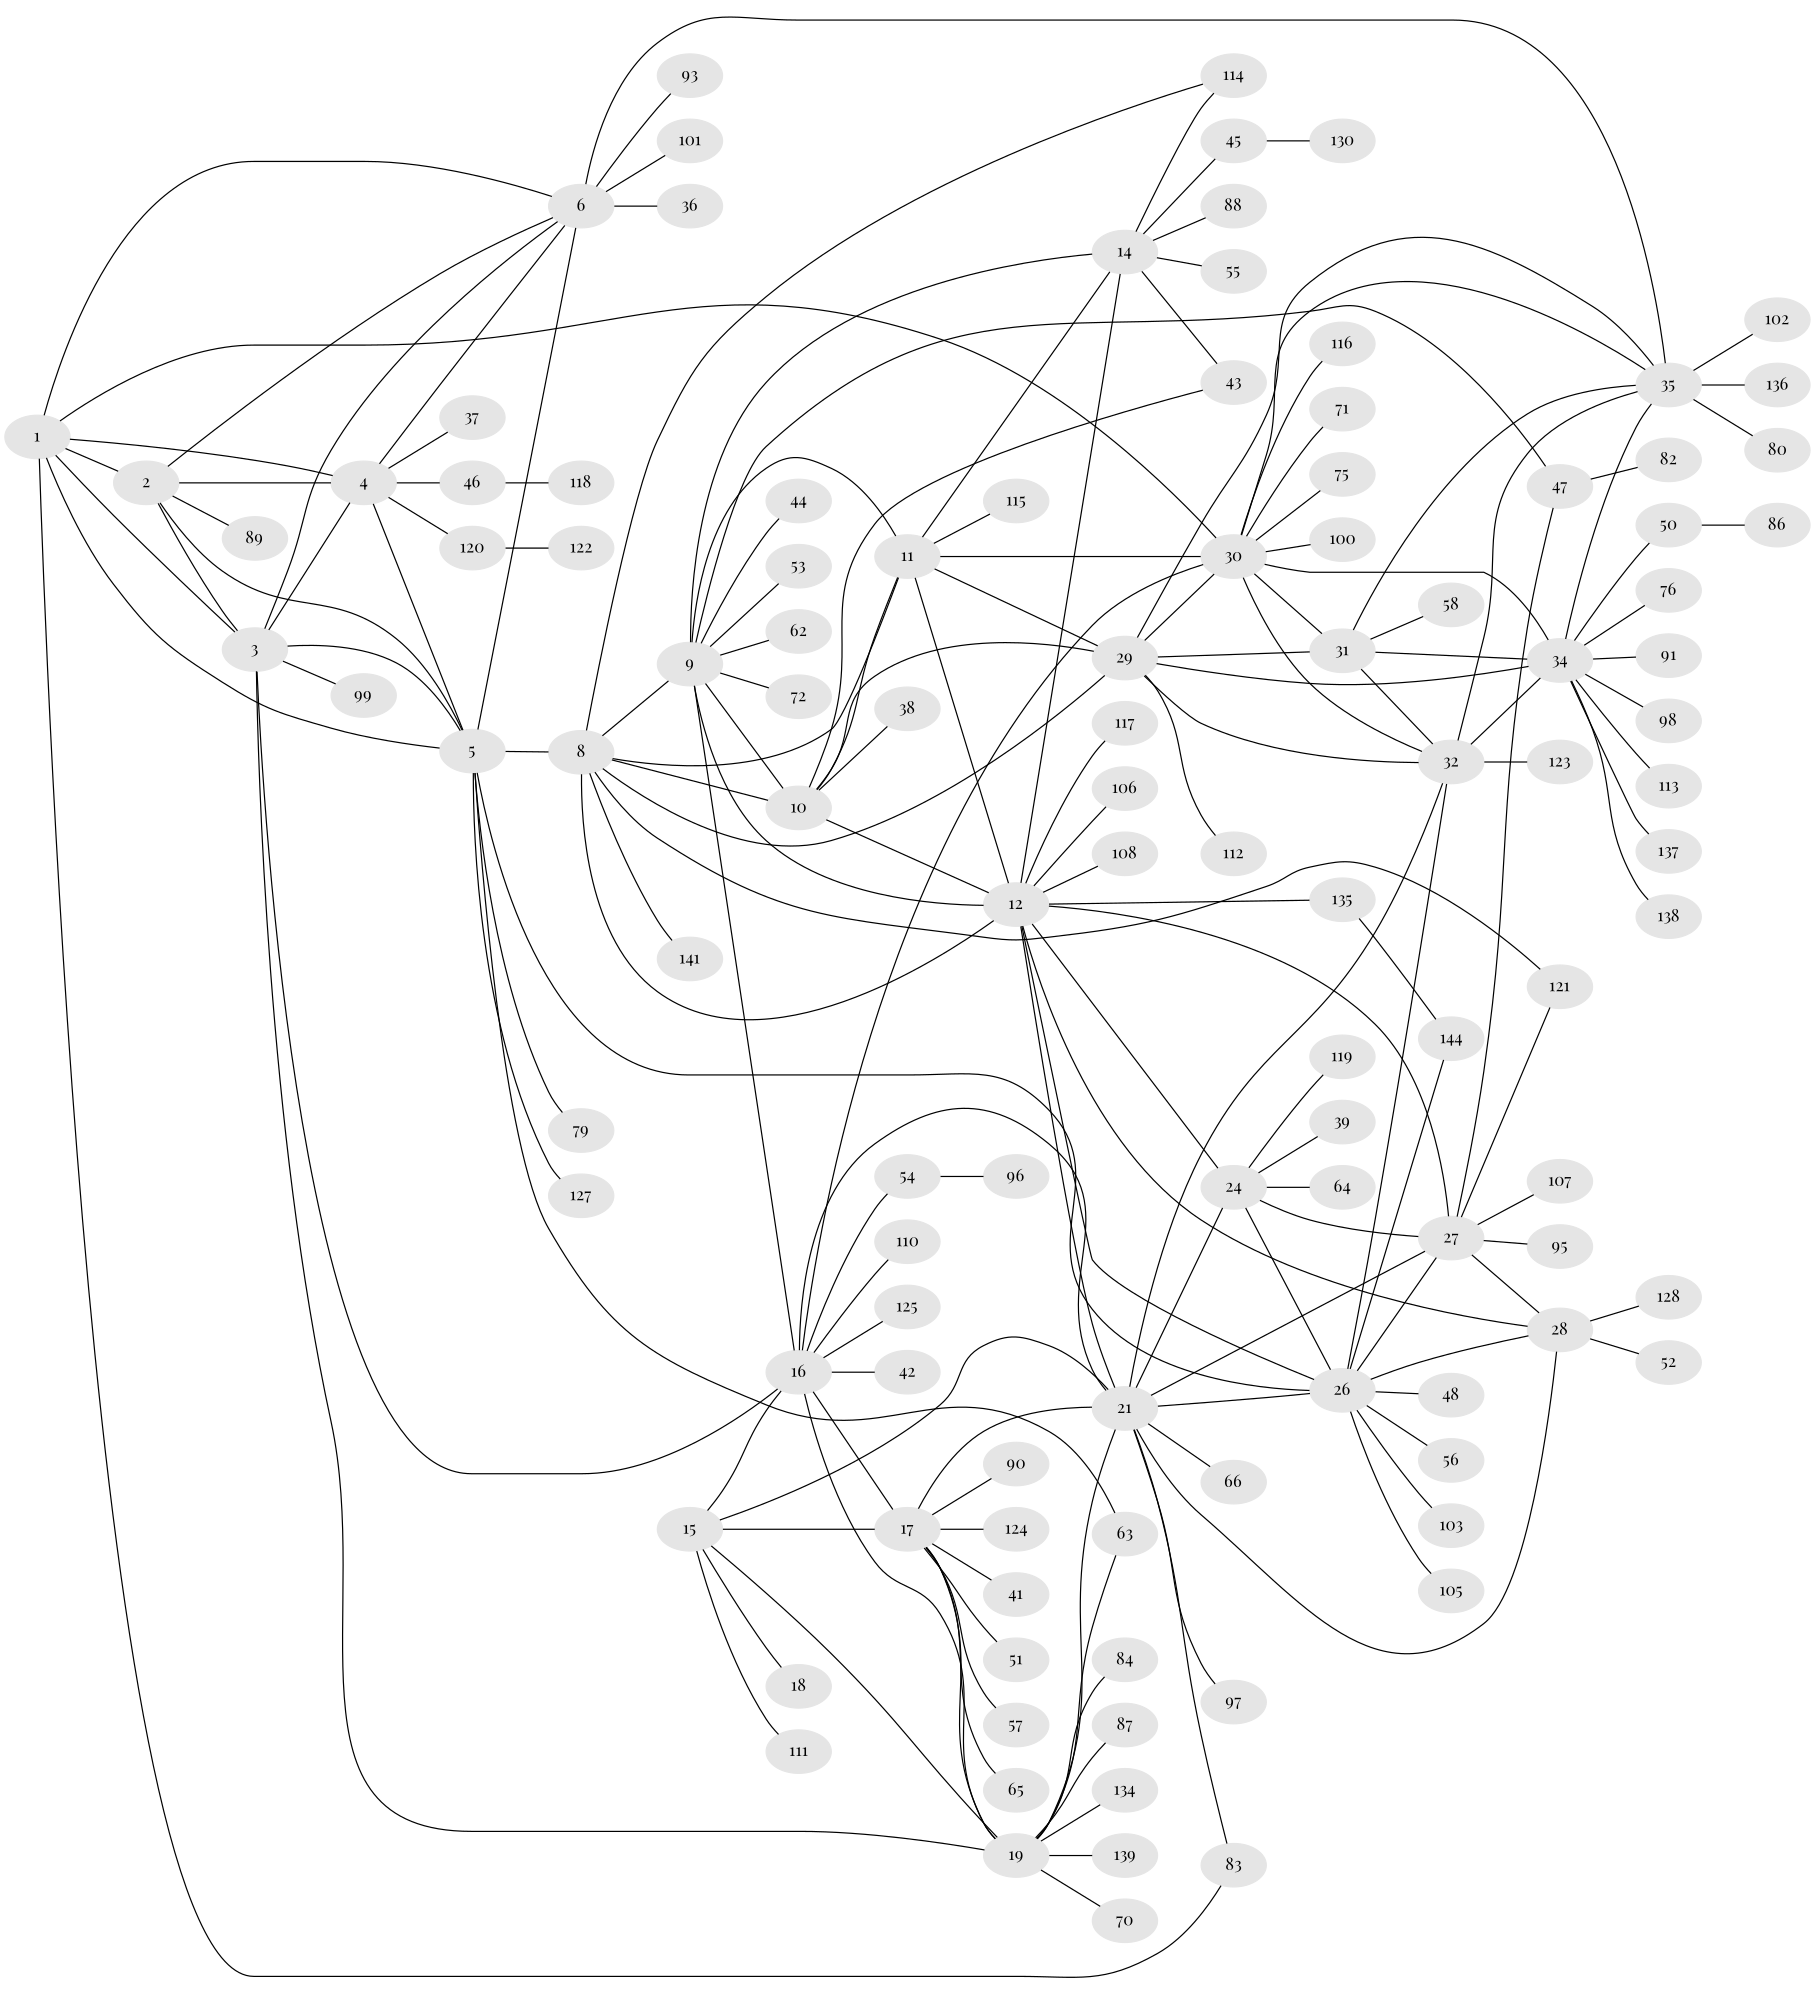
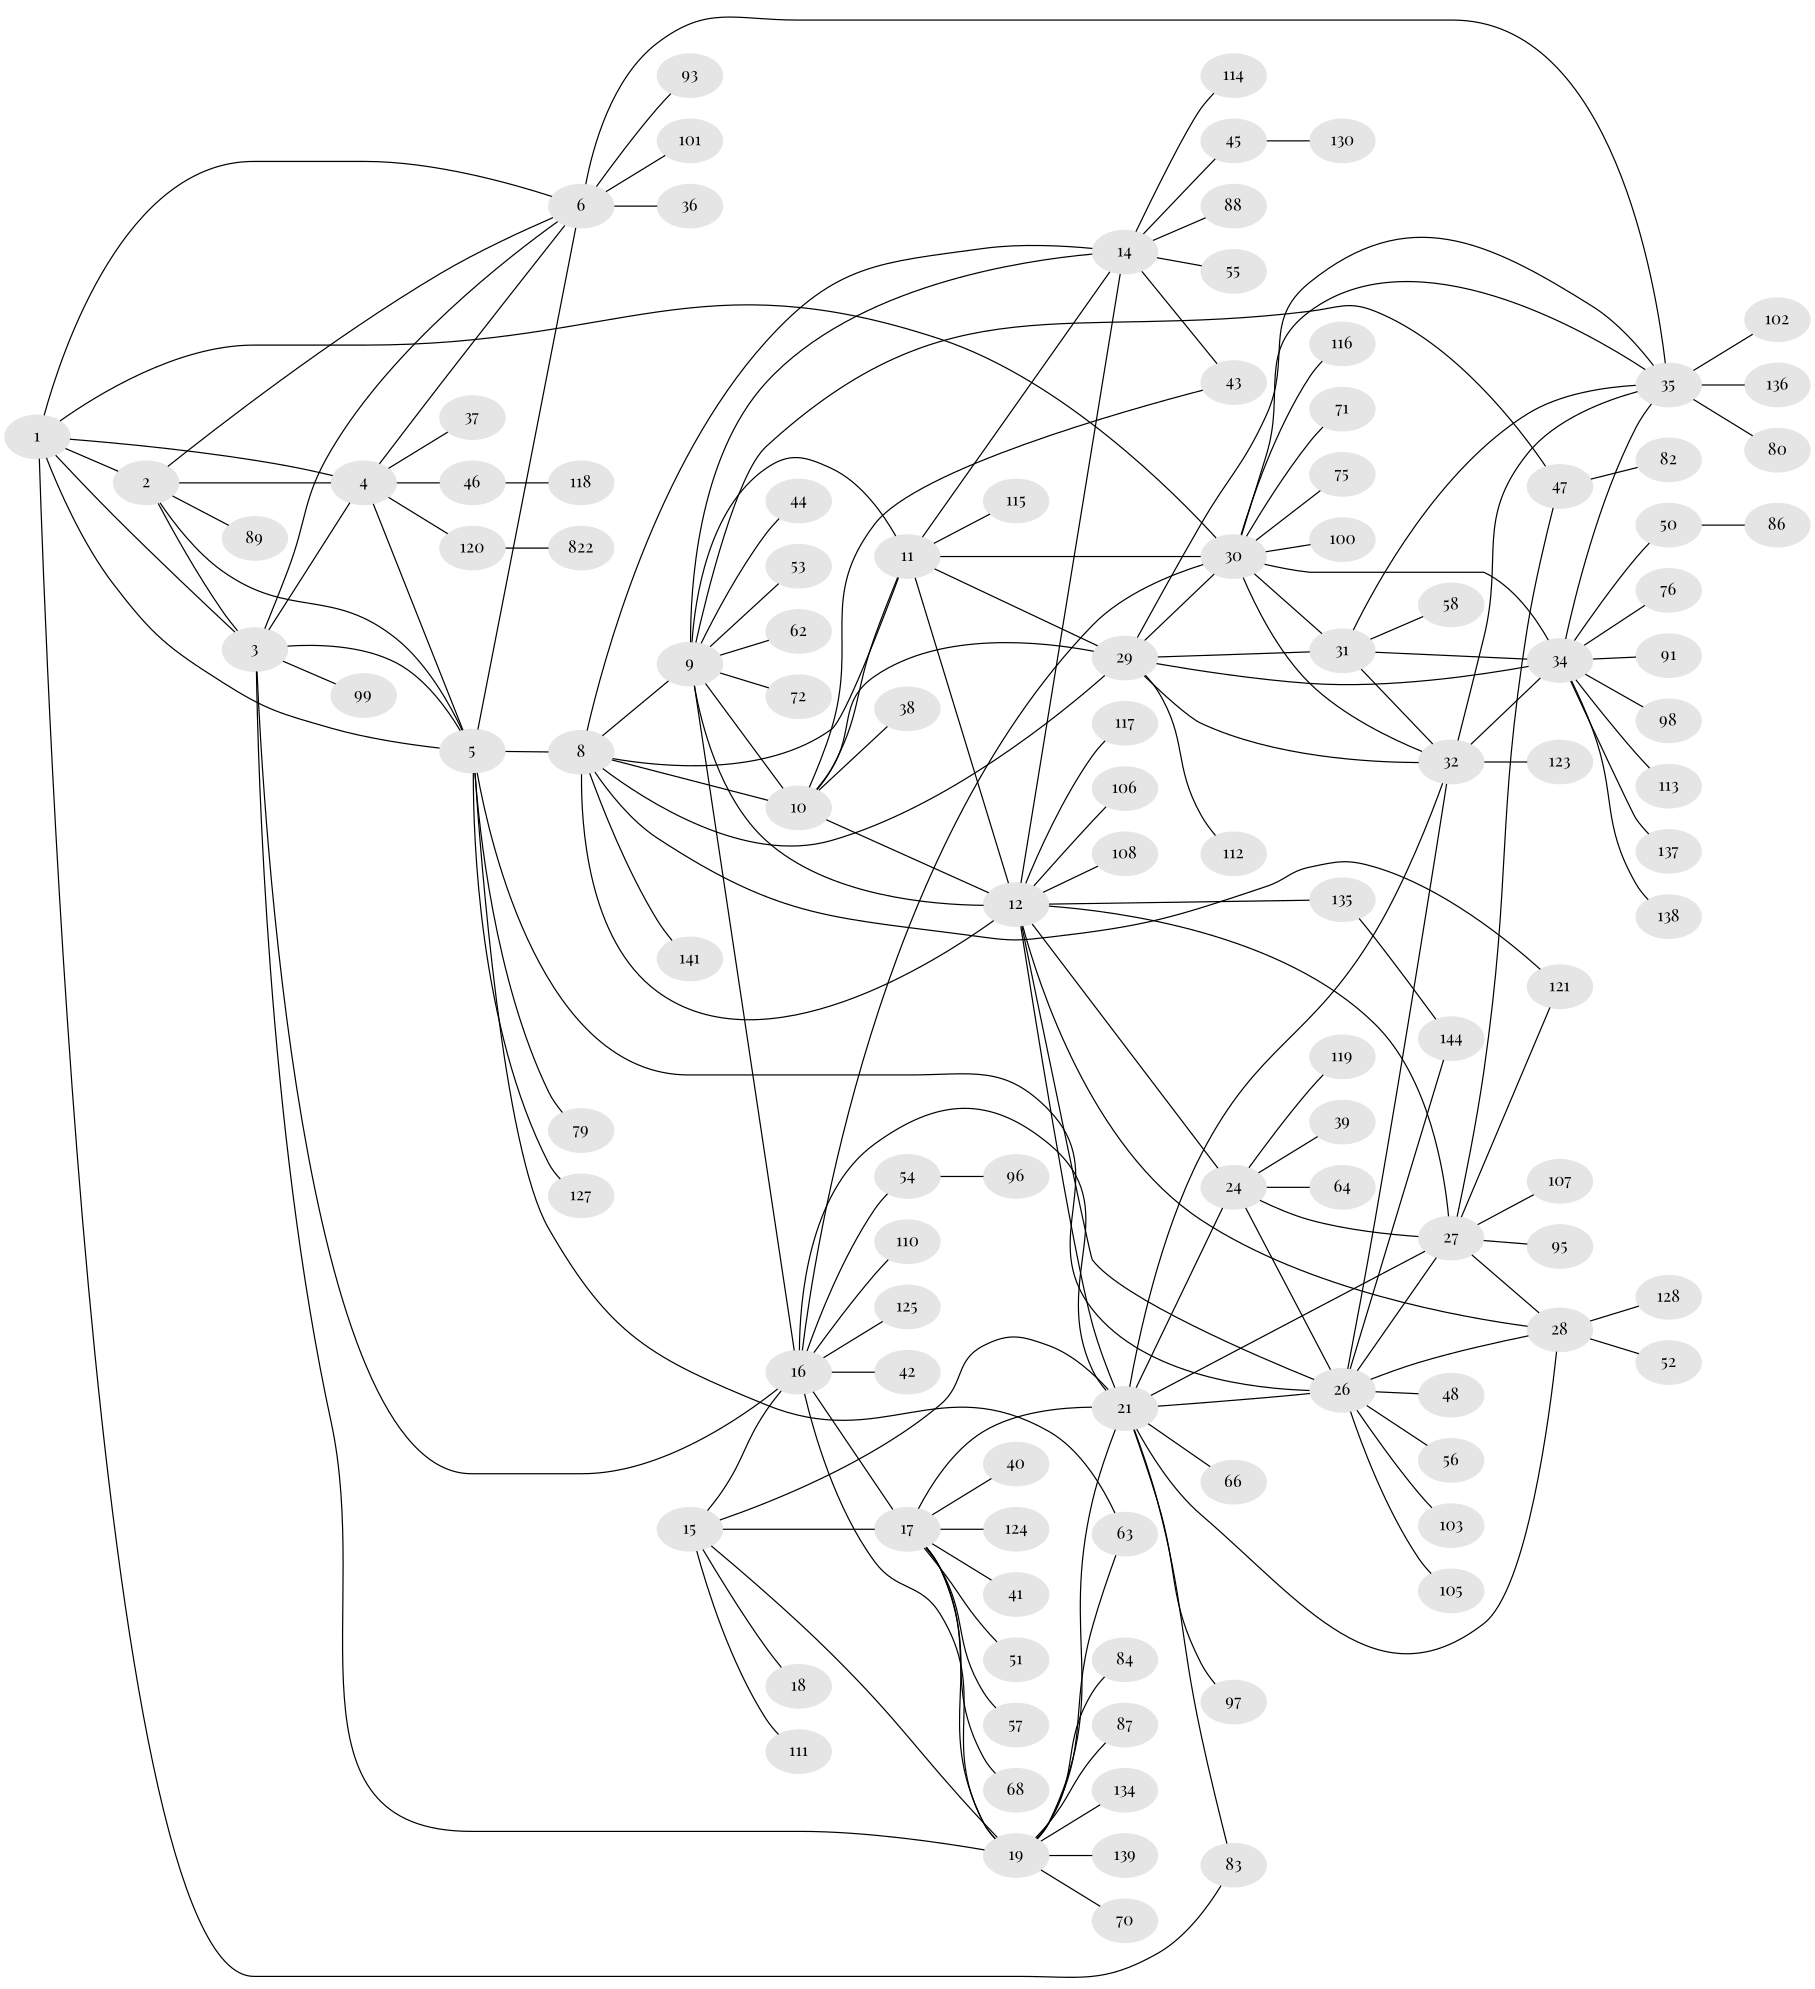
(769, 295) -> (742, 373)
(581, 548) -> (581, 548)
(1016, 1464) -> (1016, 1464)
(1016, 1790) -> (1016, 1790)
